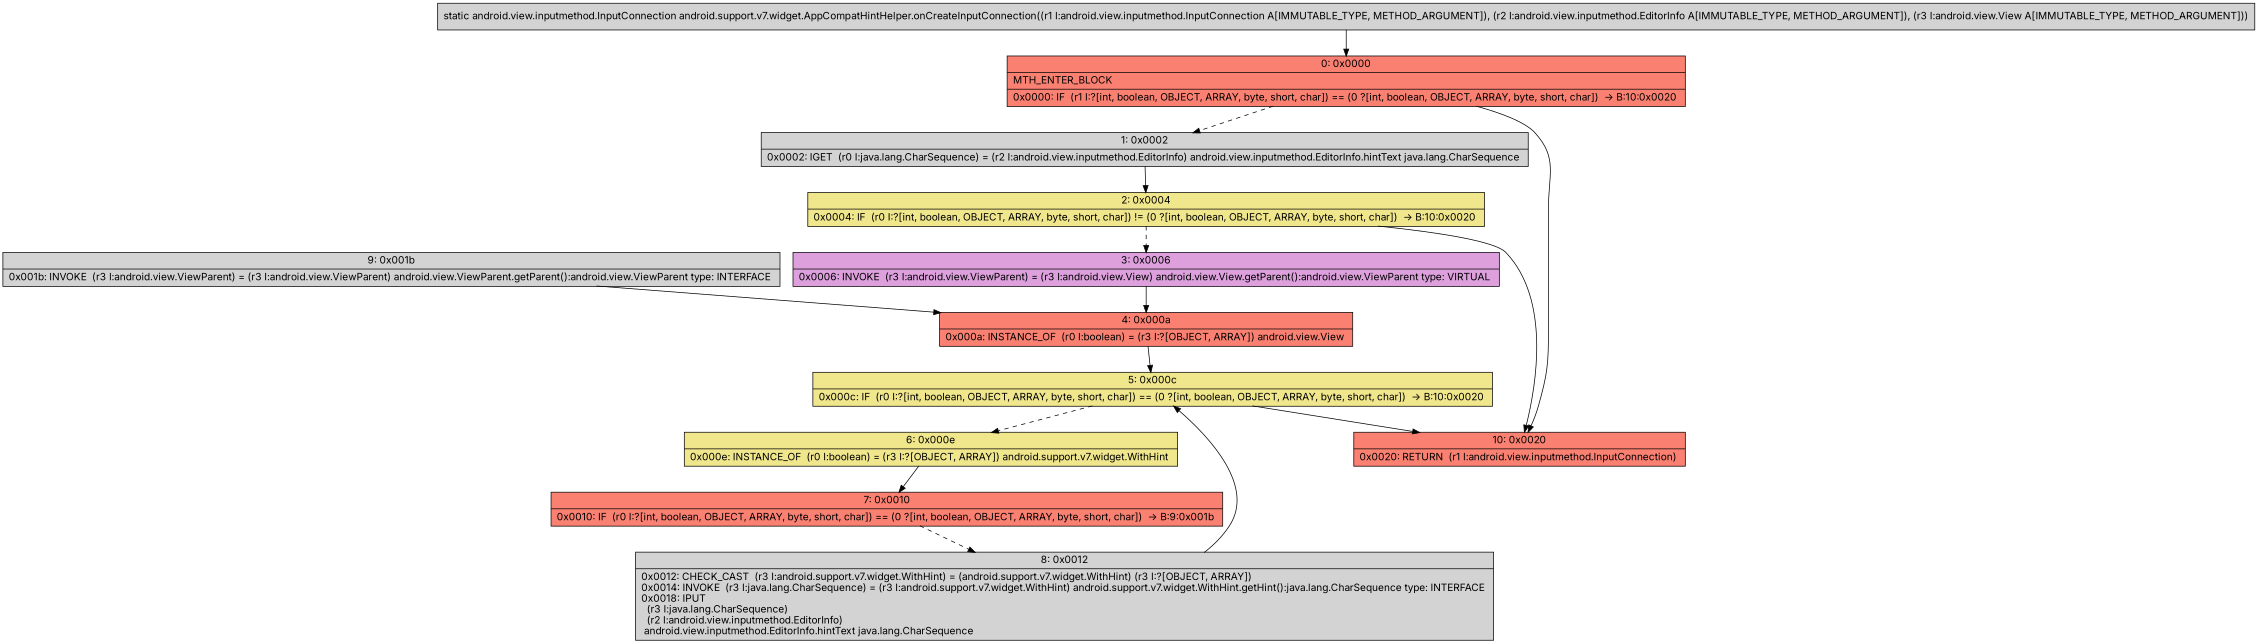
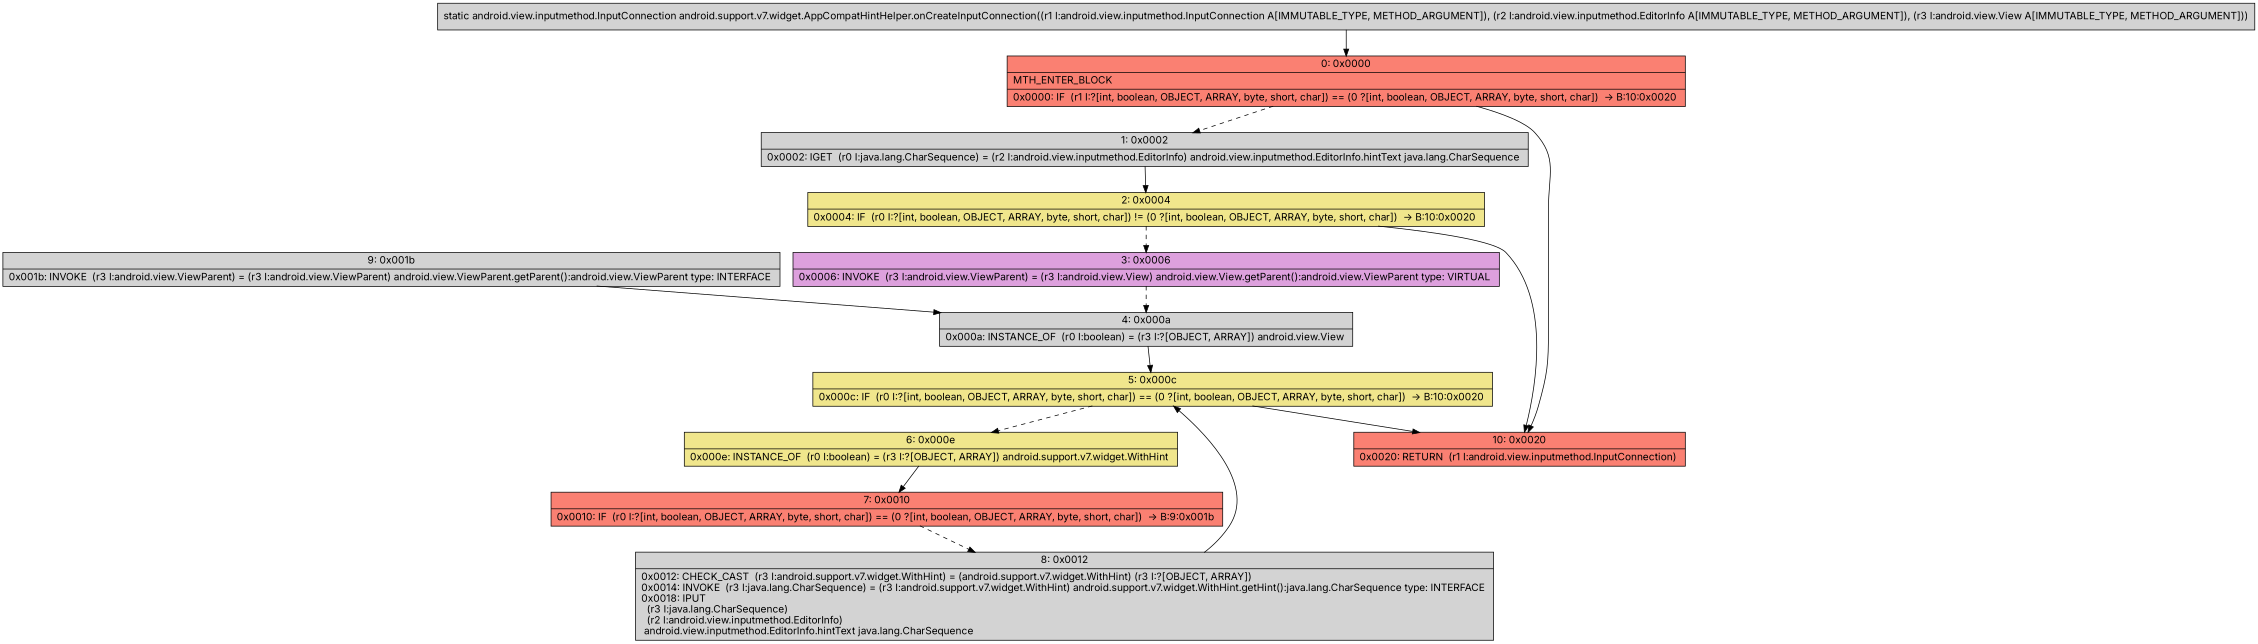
(1146, 296) -> (1146, 296)
(1146, 329) -> (1146, 329)
